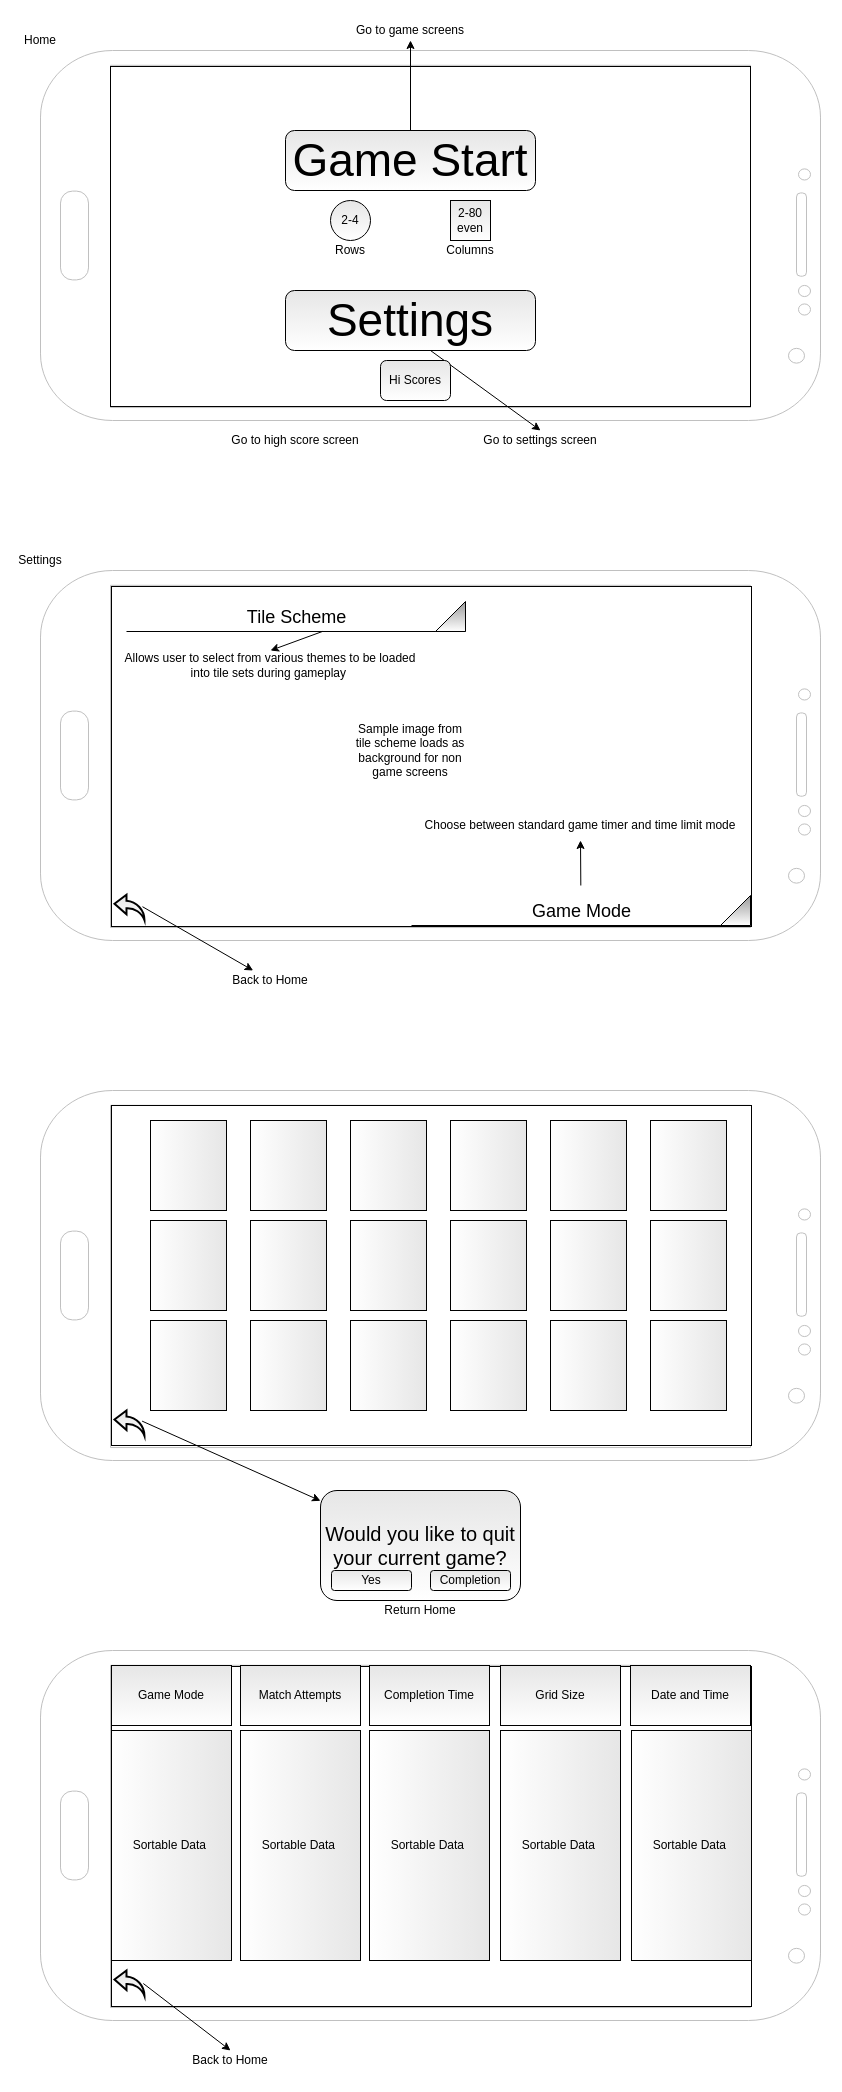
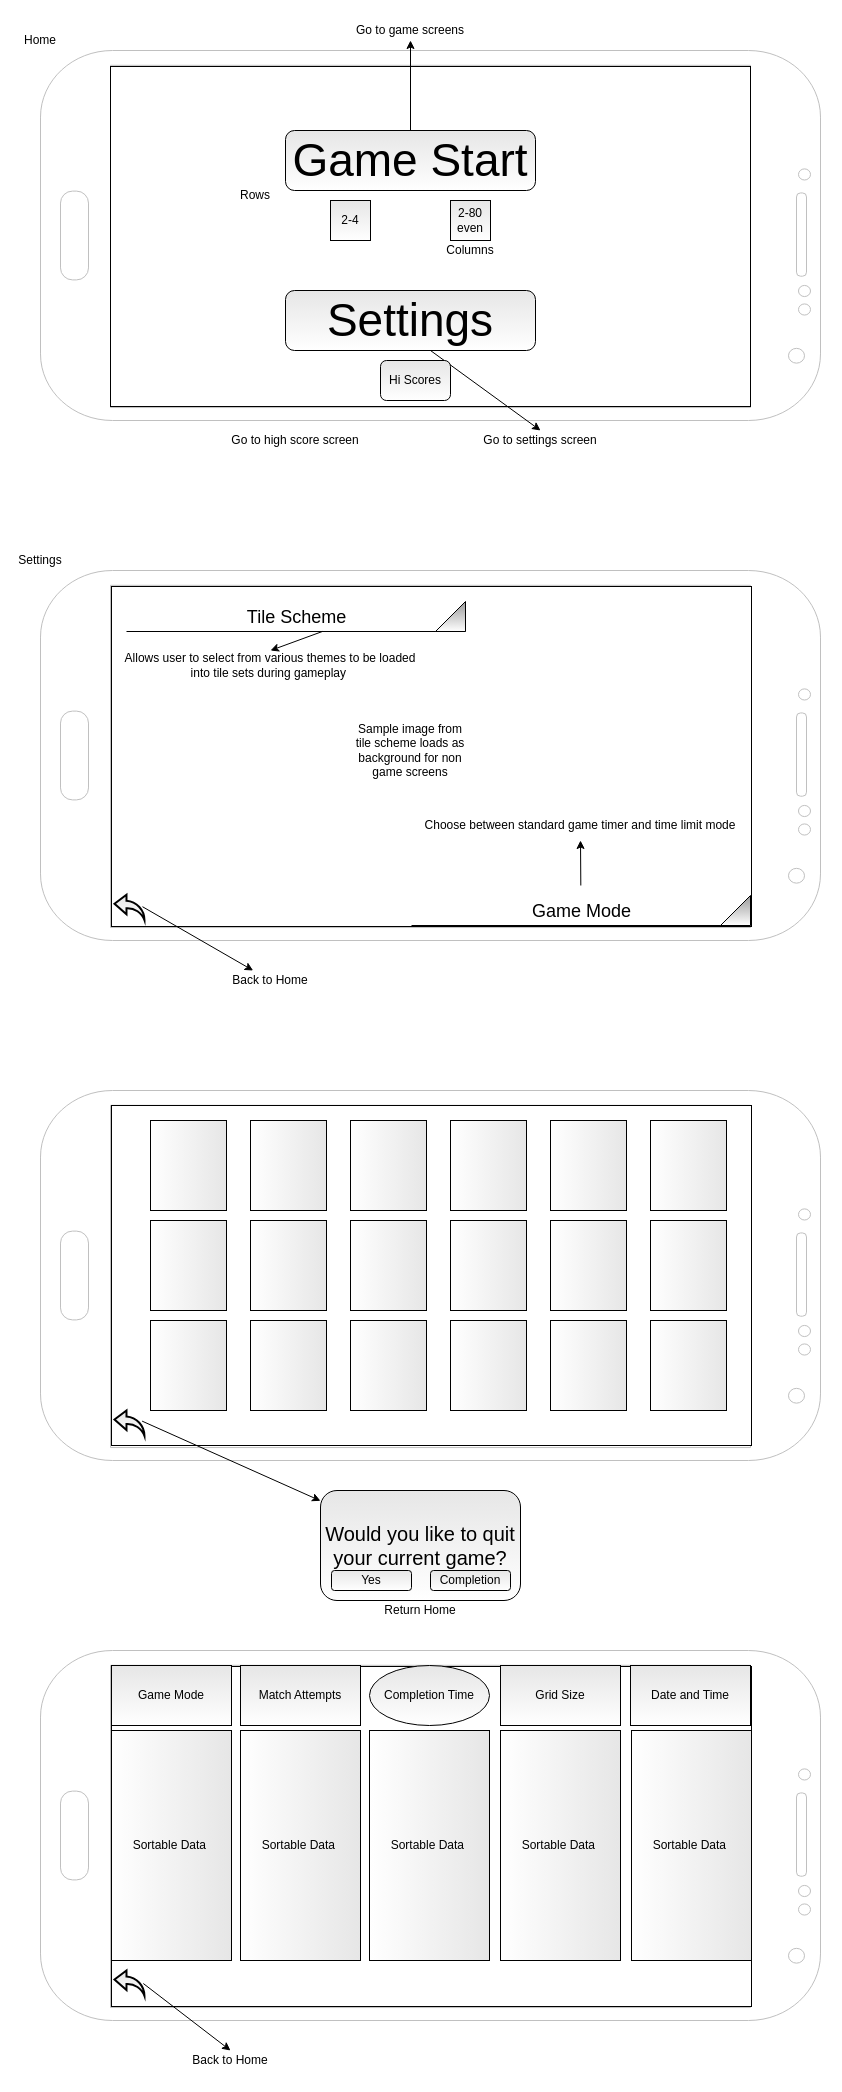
(351, 221) -> (351, 221)
(351, 251) -> (256, 196)
(430, 1696) -> (430, 1696)
